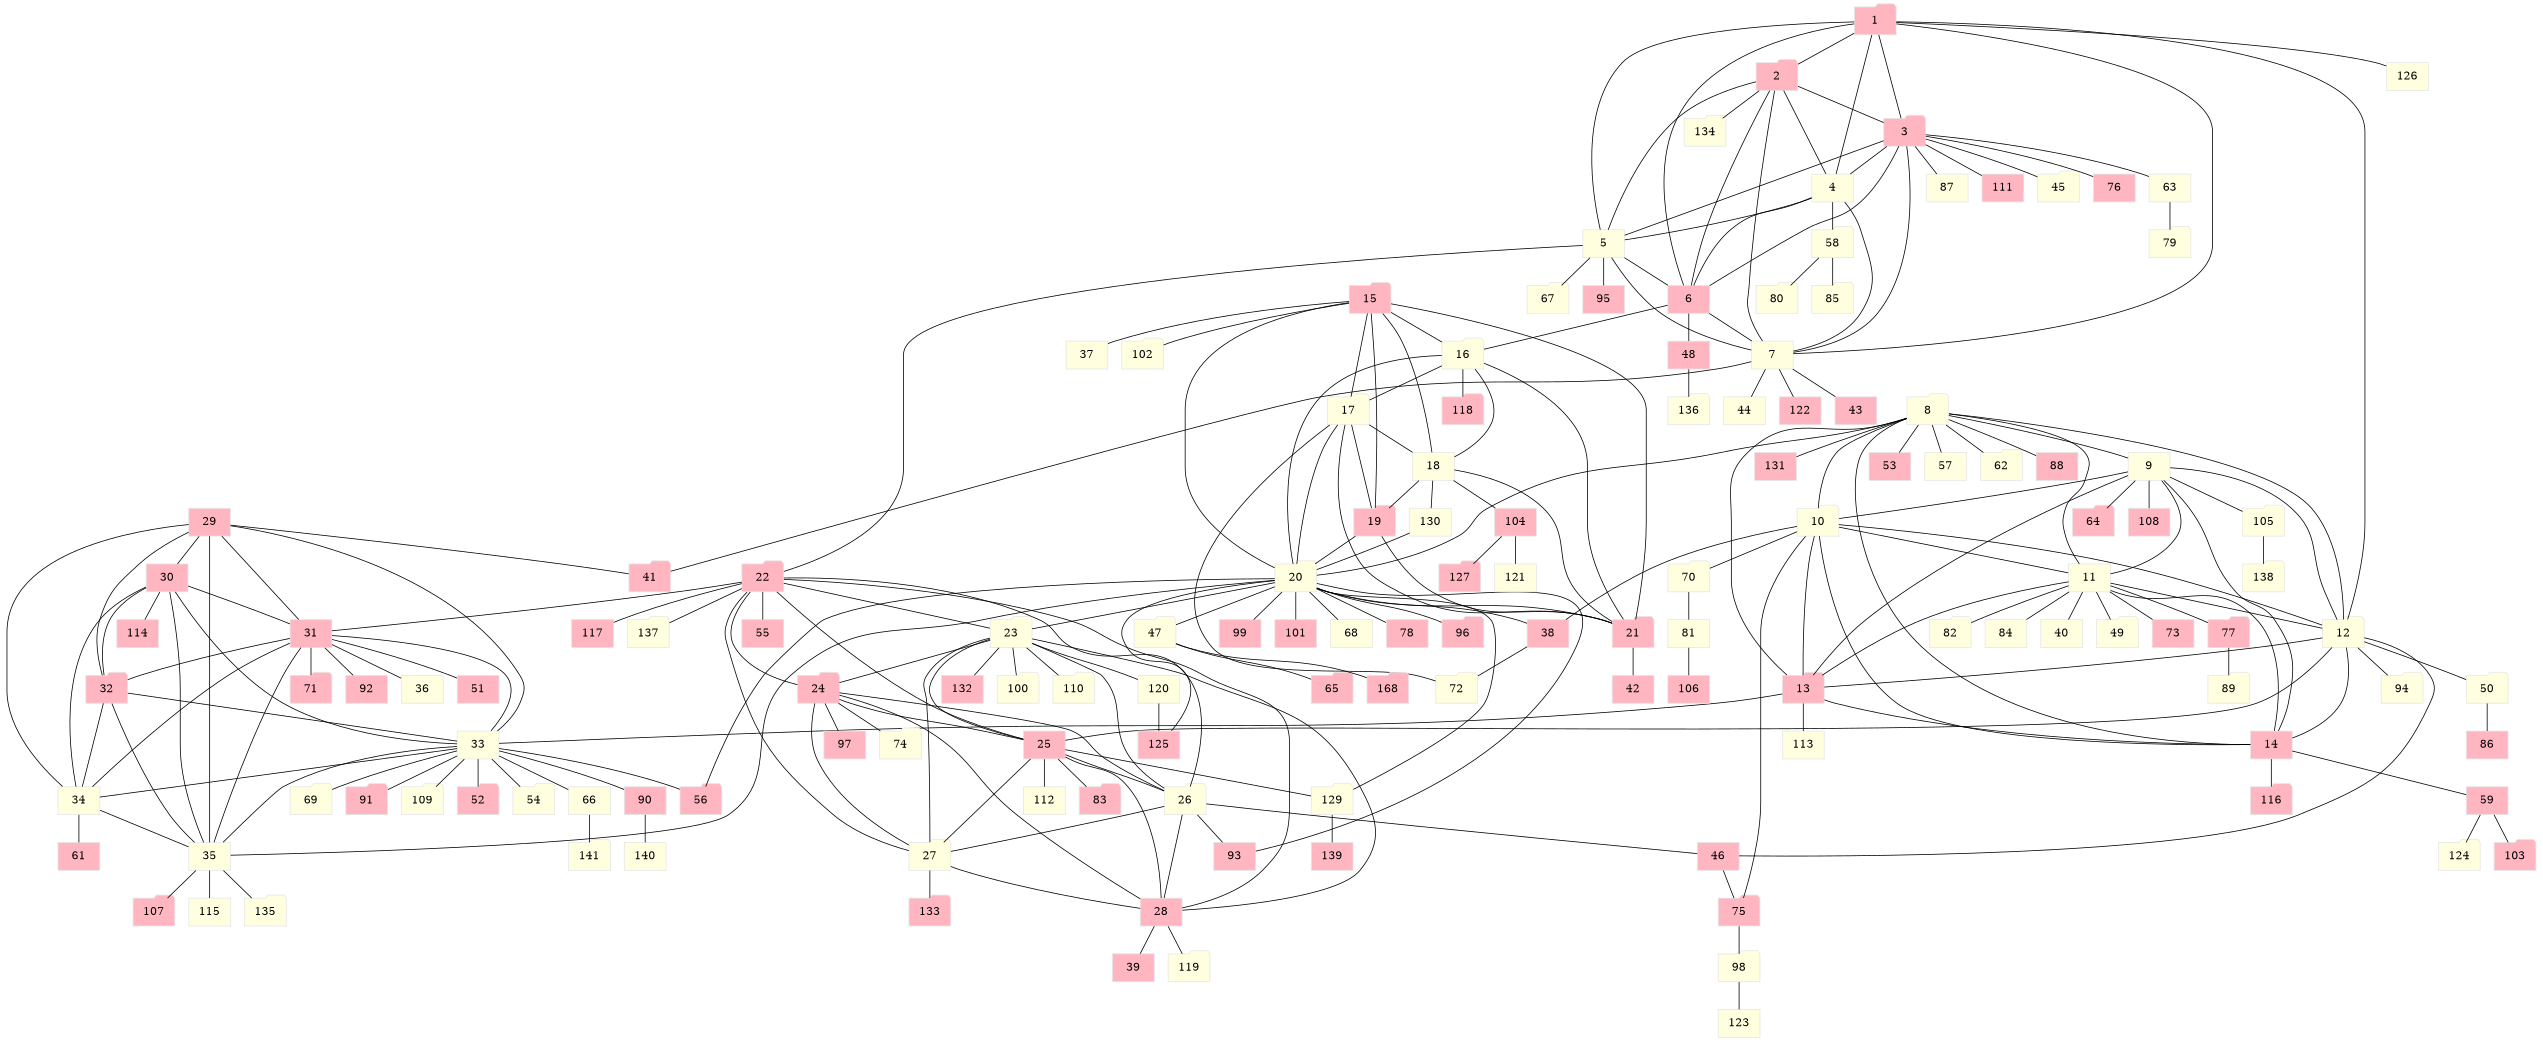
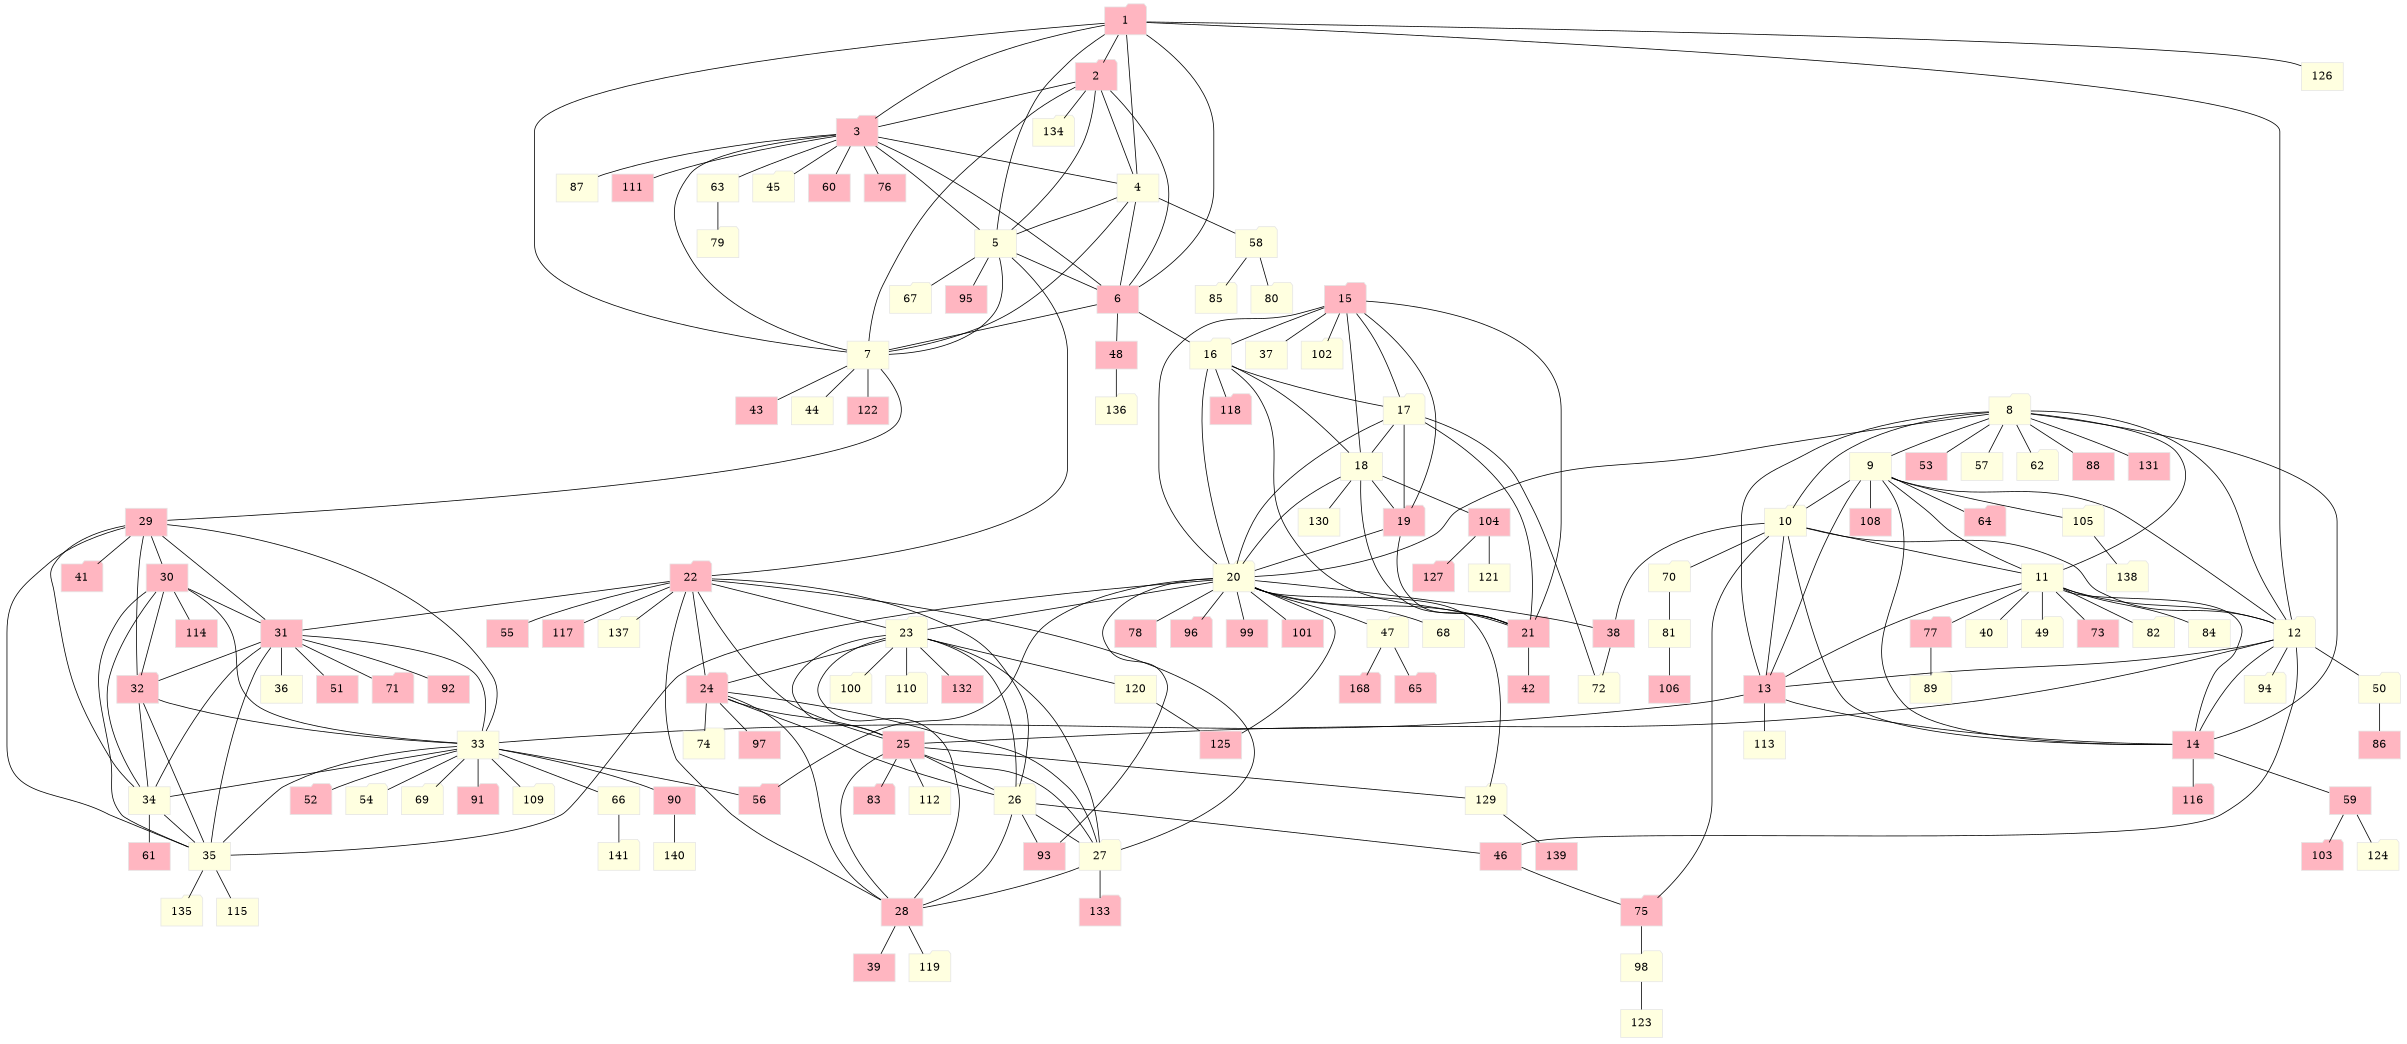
none -> (829, 188)
(1204, 425) -> (567, 490)
(1363, 552) -> (1286, 513)
(154, 912) -> none
